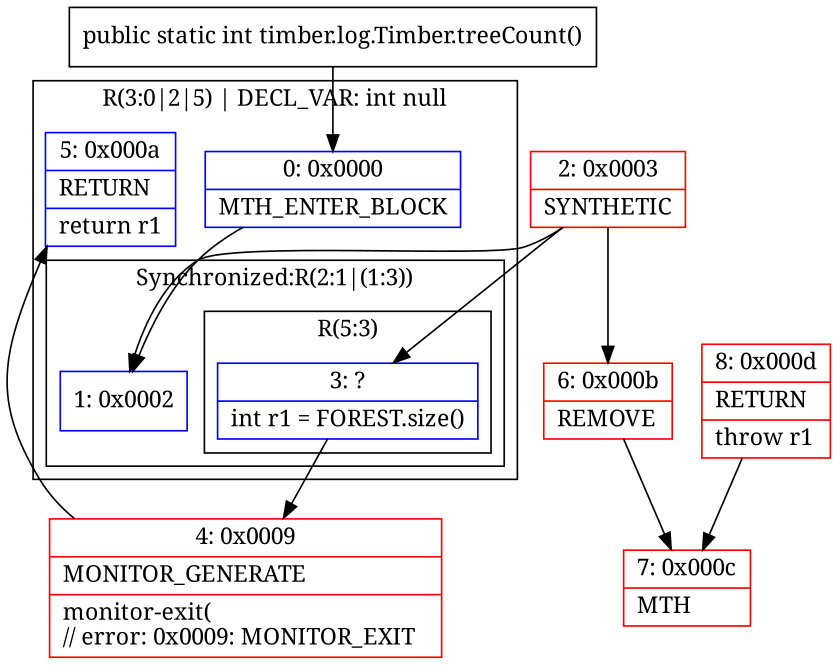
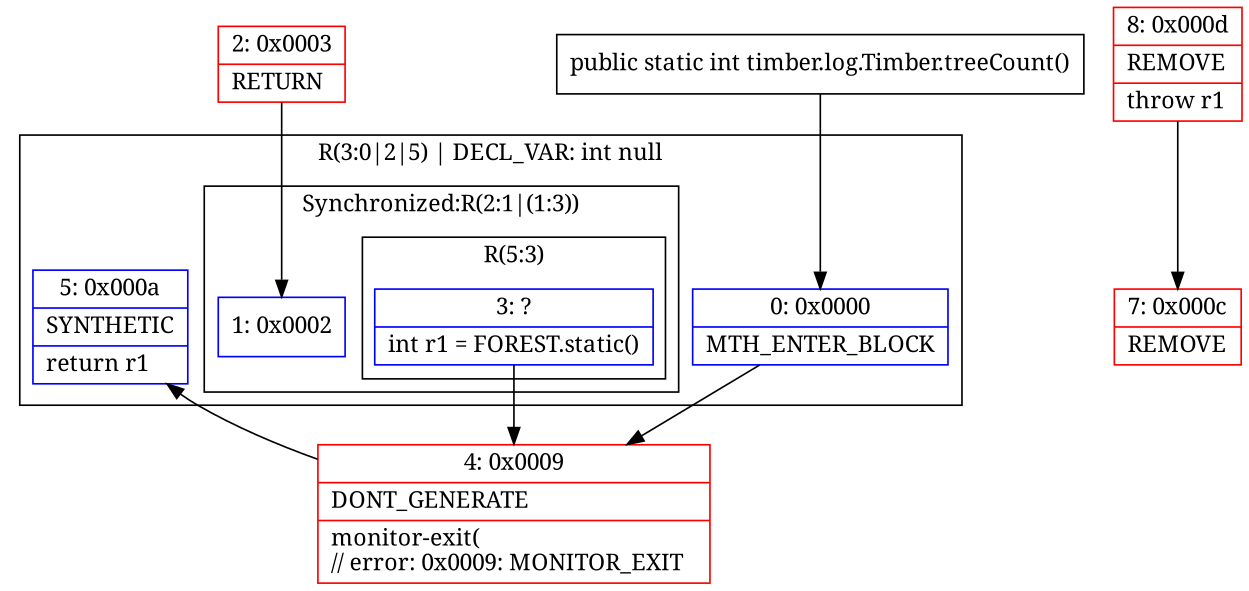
(105, 189) -> (110, 326)
(608, 208) -> (278, 82)
(179, 282) -> (709, 395)
(485, 290) -> none
(761, 400) -> (1177, 63)
(608, 401) -> none
(348, 419) -> (514, 345)
(185, 575) -> (431, 501)
(665, 606) -> (1178, 345)
